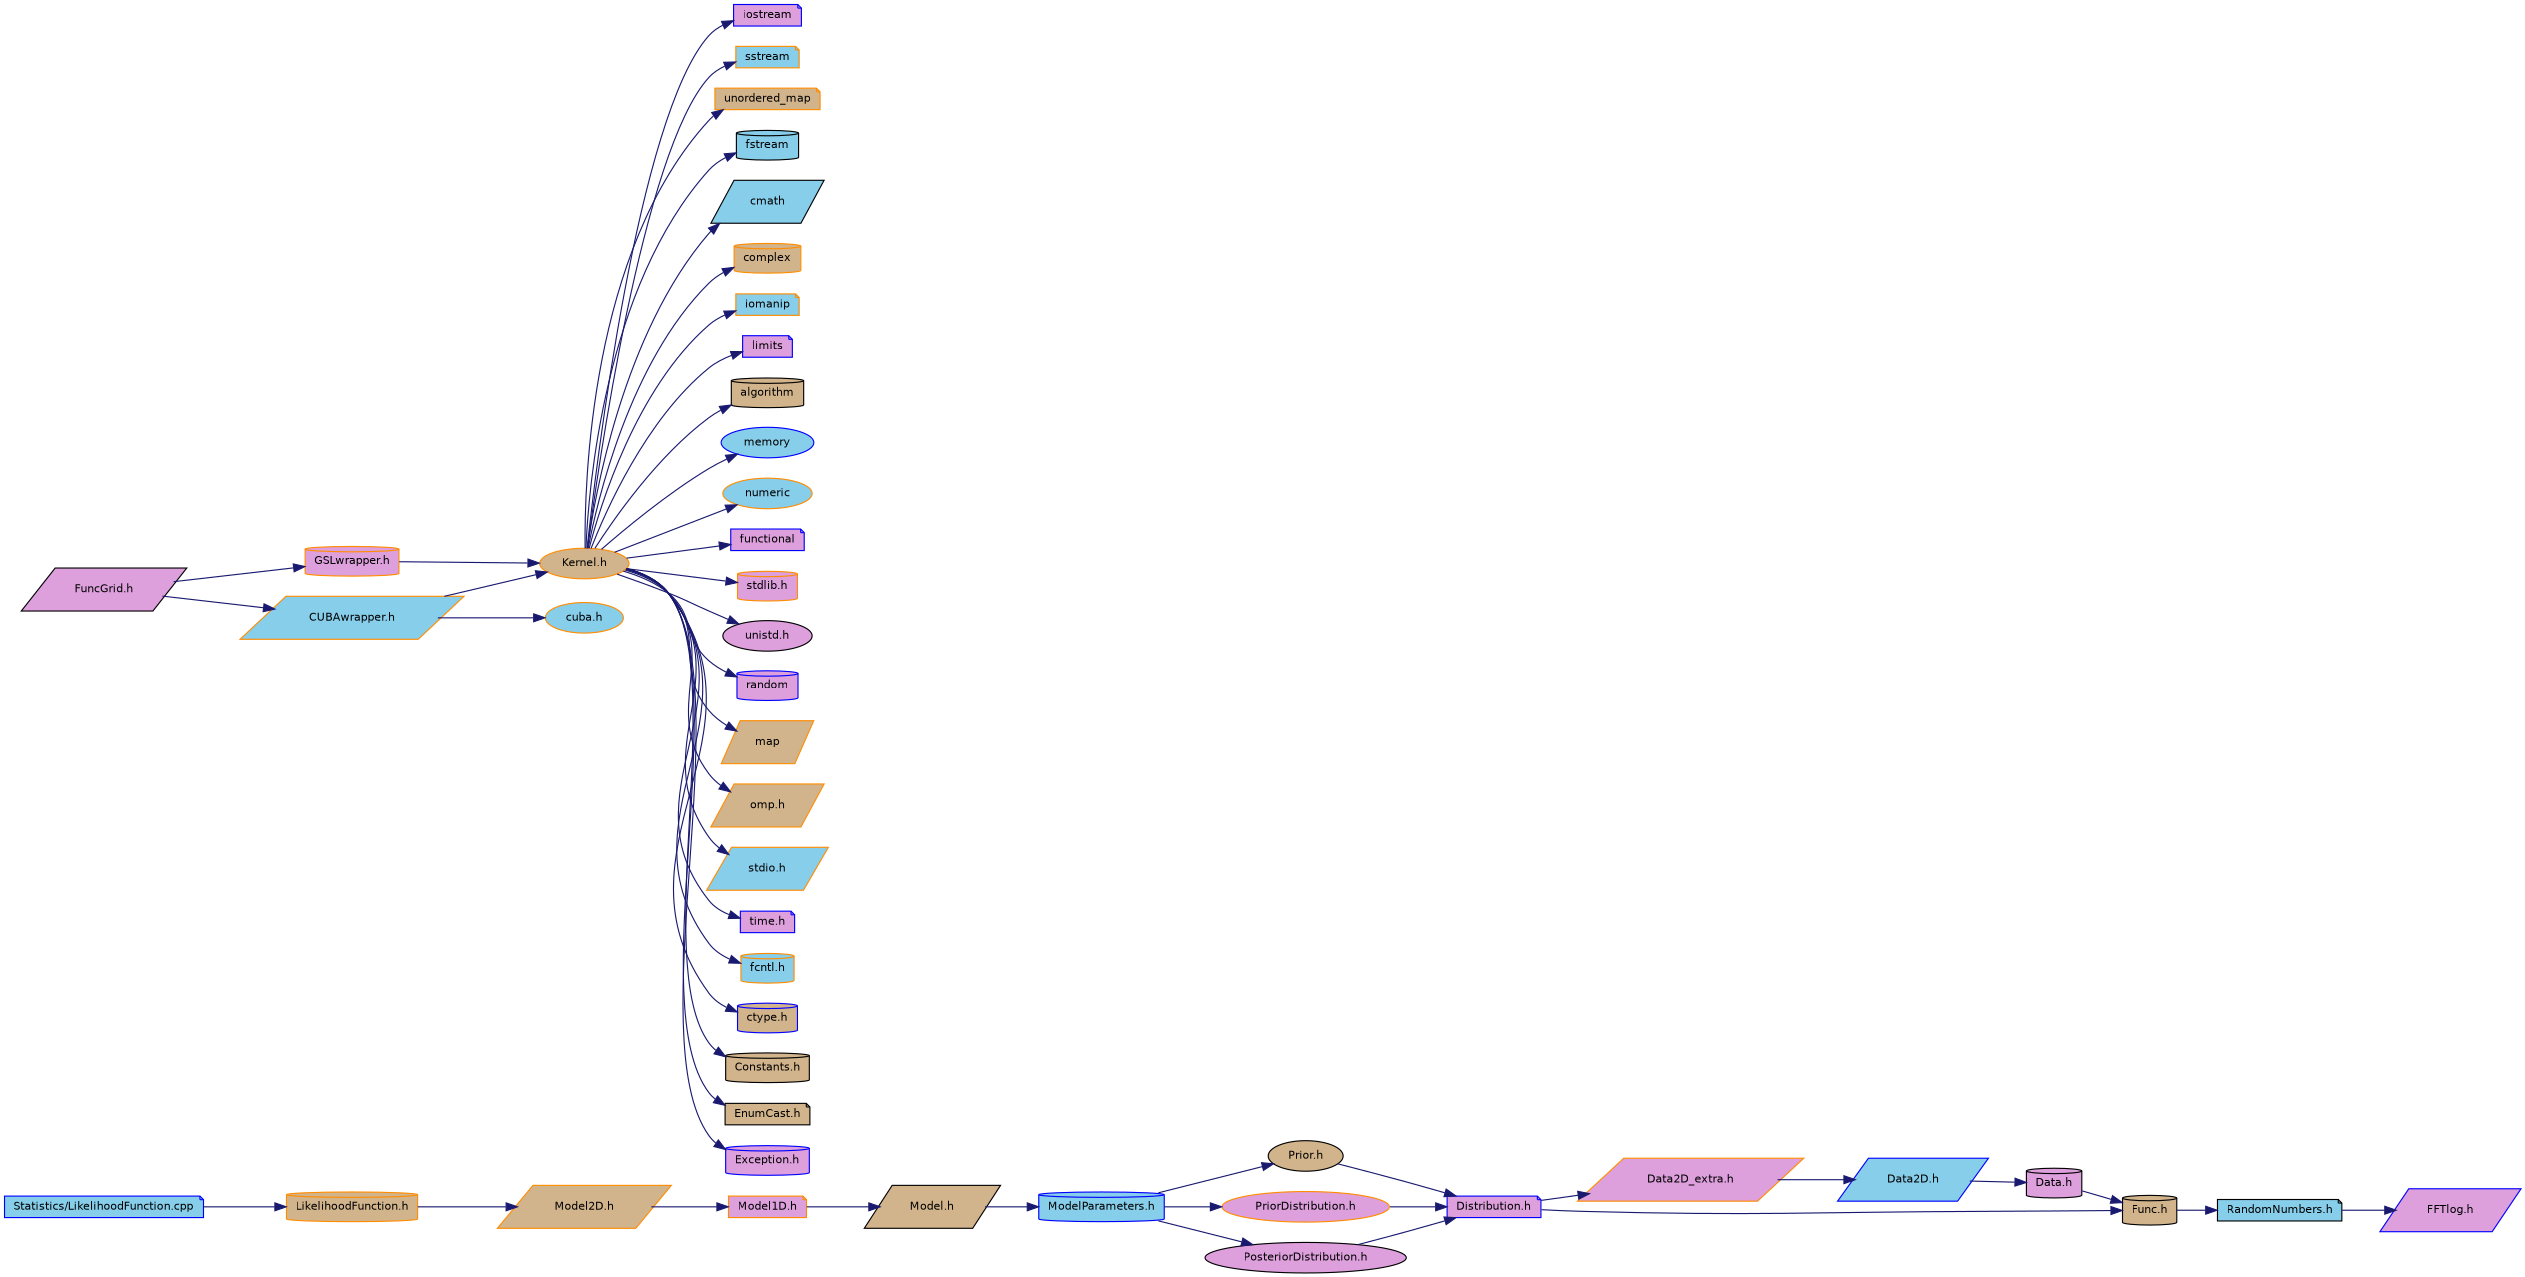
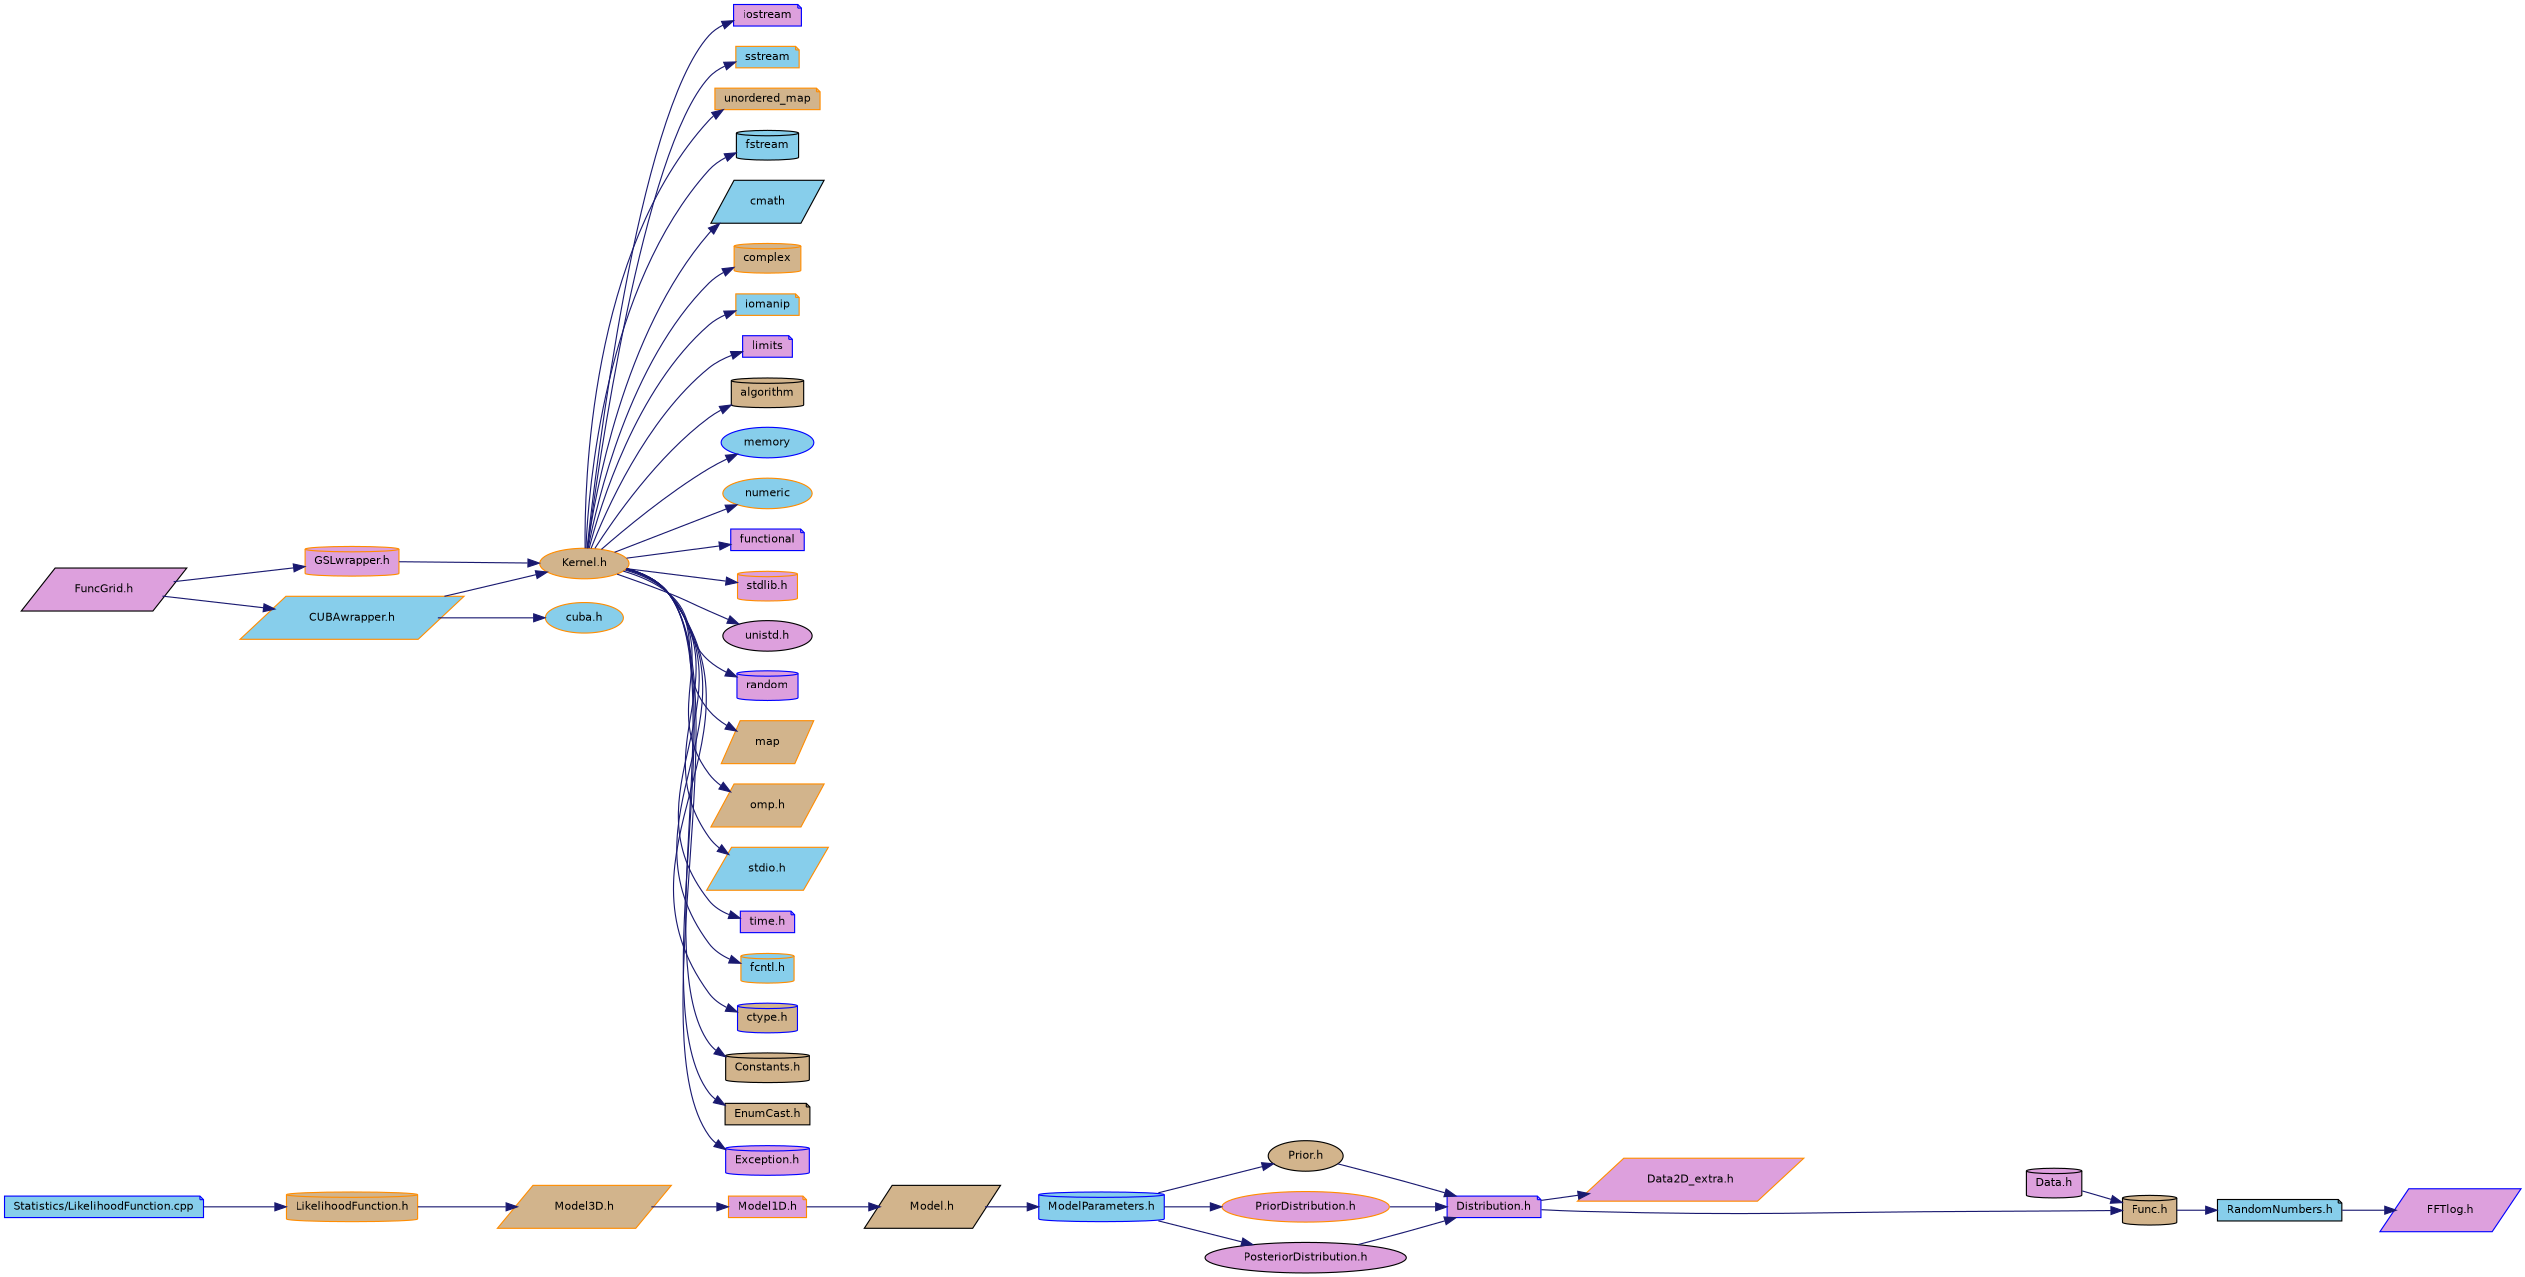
(1913, 1180) -> none
(584, 1207) -> (584, 1207)
